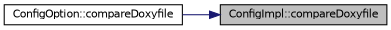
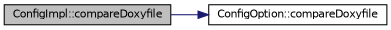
(196, 15) -> (184, 15)
